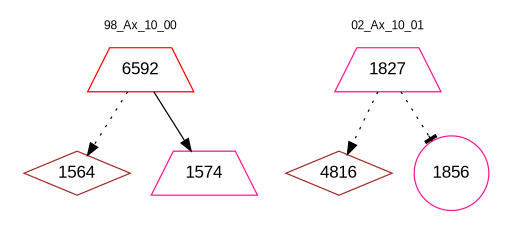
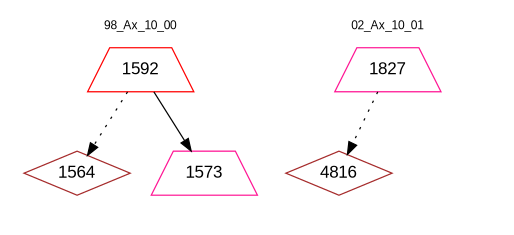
(141, 70) -> (141, 70)
(204, 173) -> (204, 173)
(452, 173) -> none
